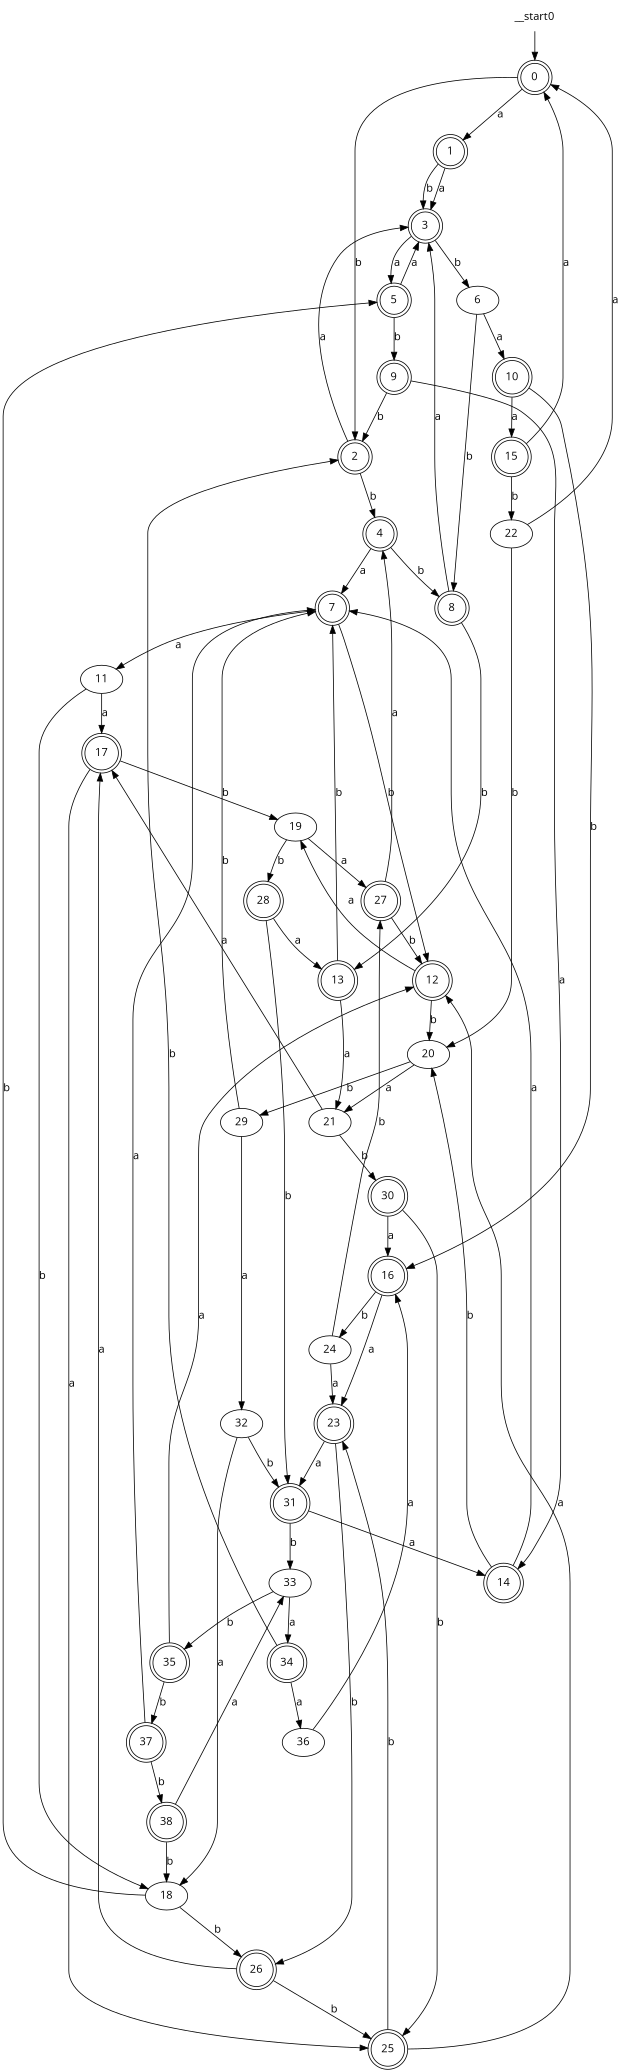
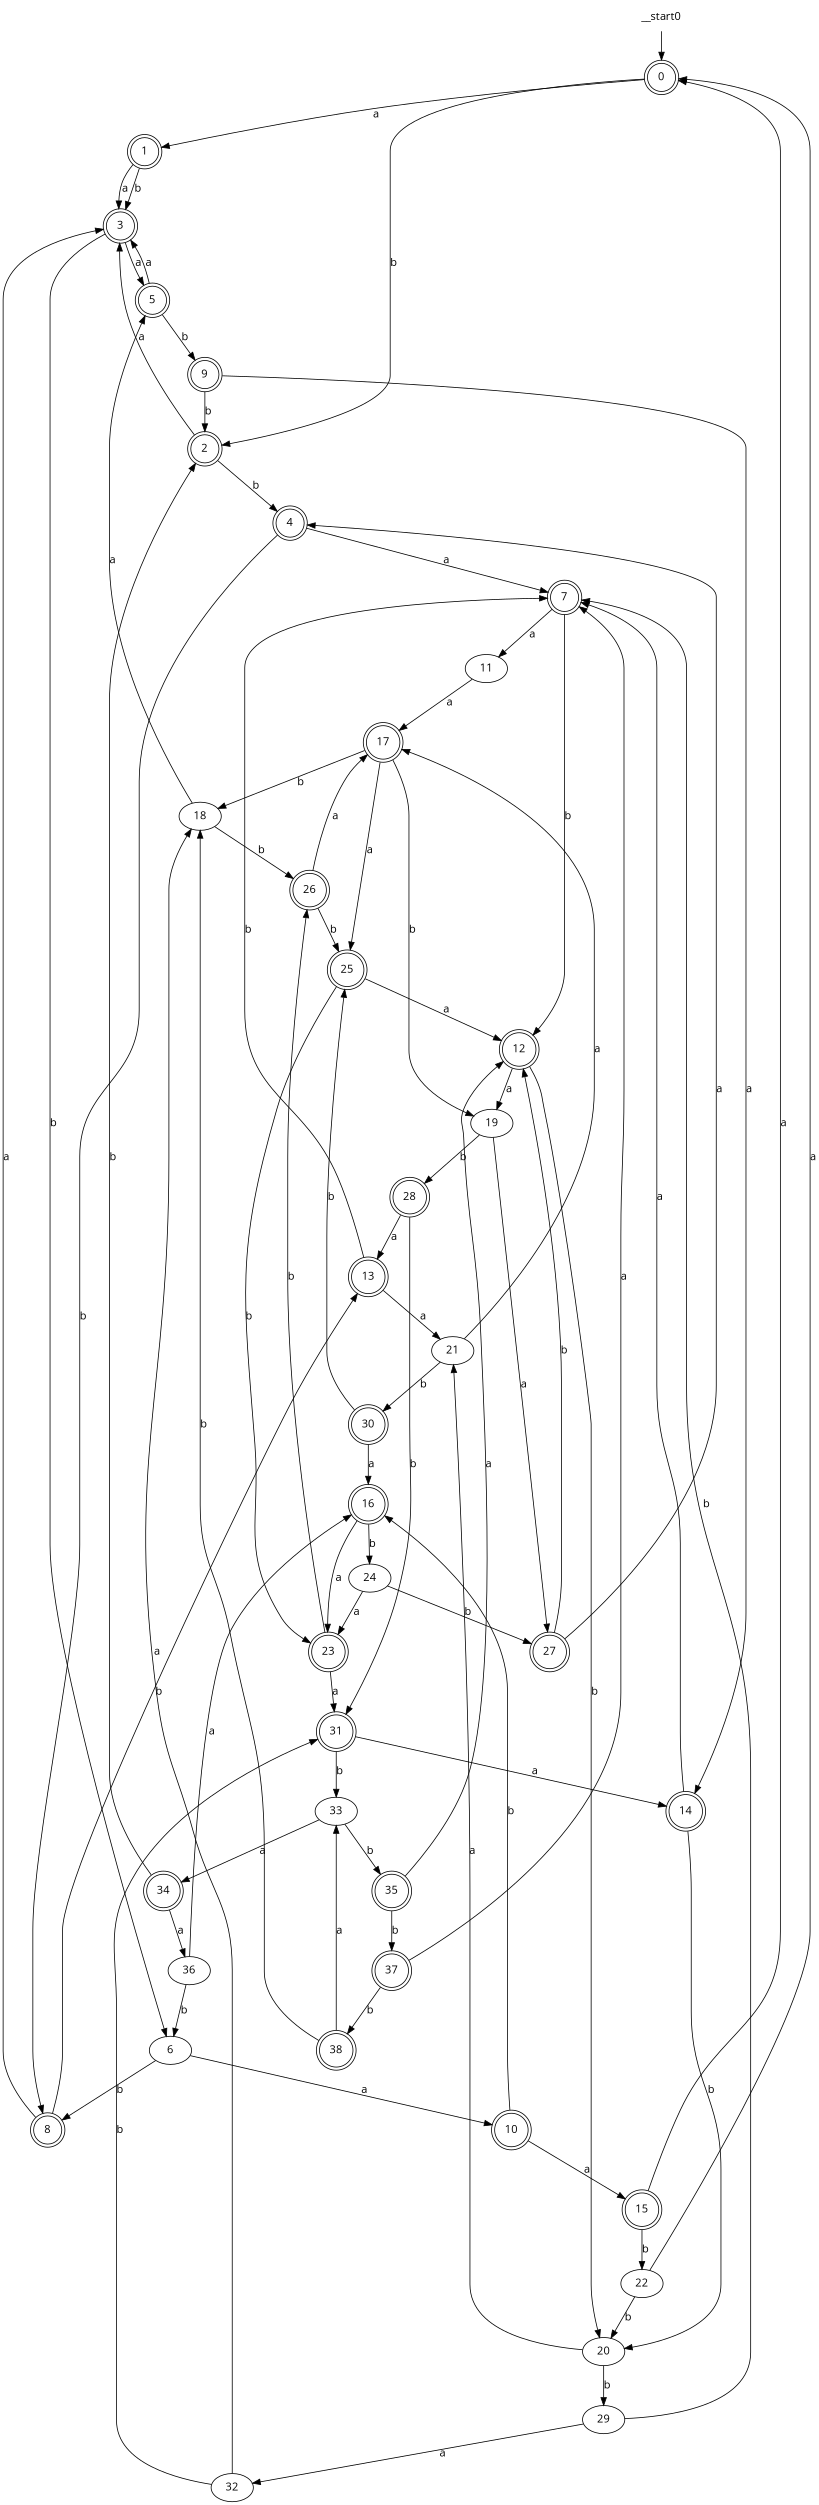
(7, 1088) -> (113, 560)
(39, 1303) -> (295, 778)
none -> (181, 2007)
